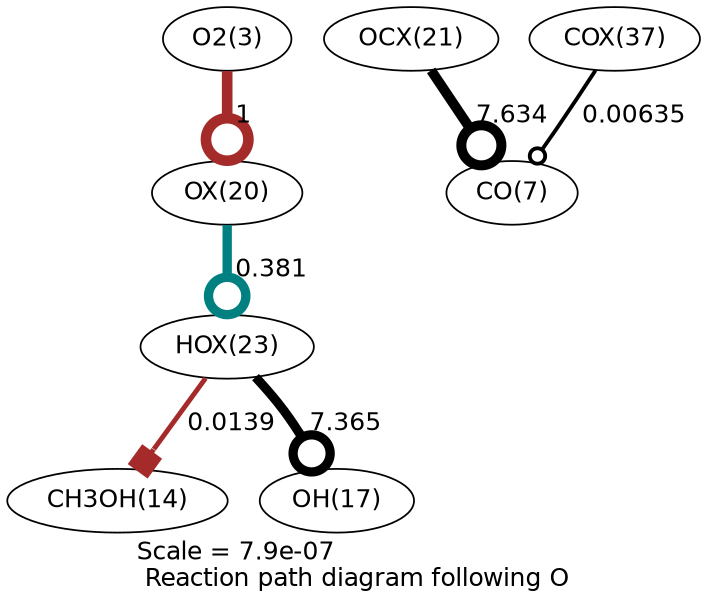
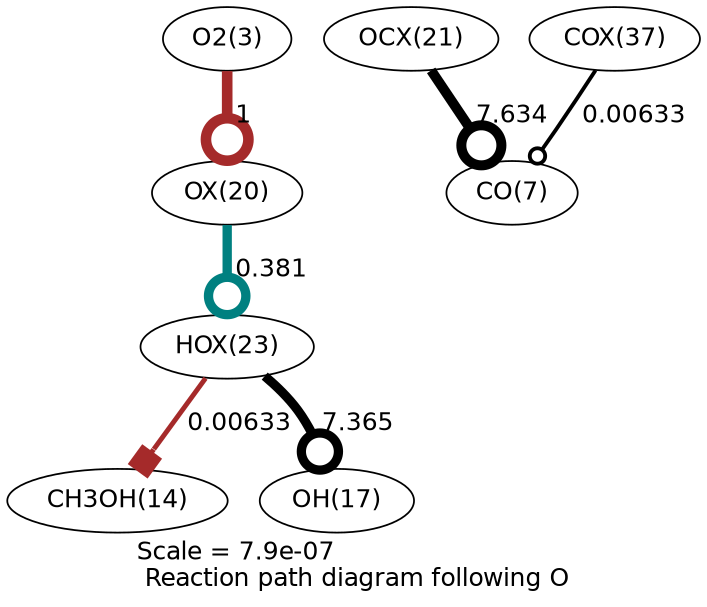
(631, 116) -> (631, 116)
(228, 424) -> (236, 424)
